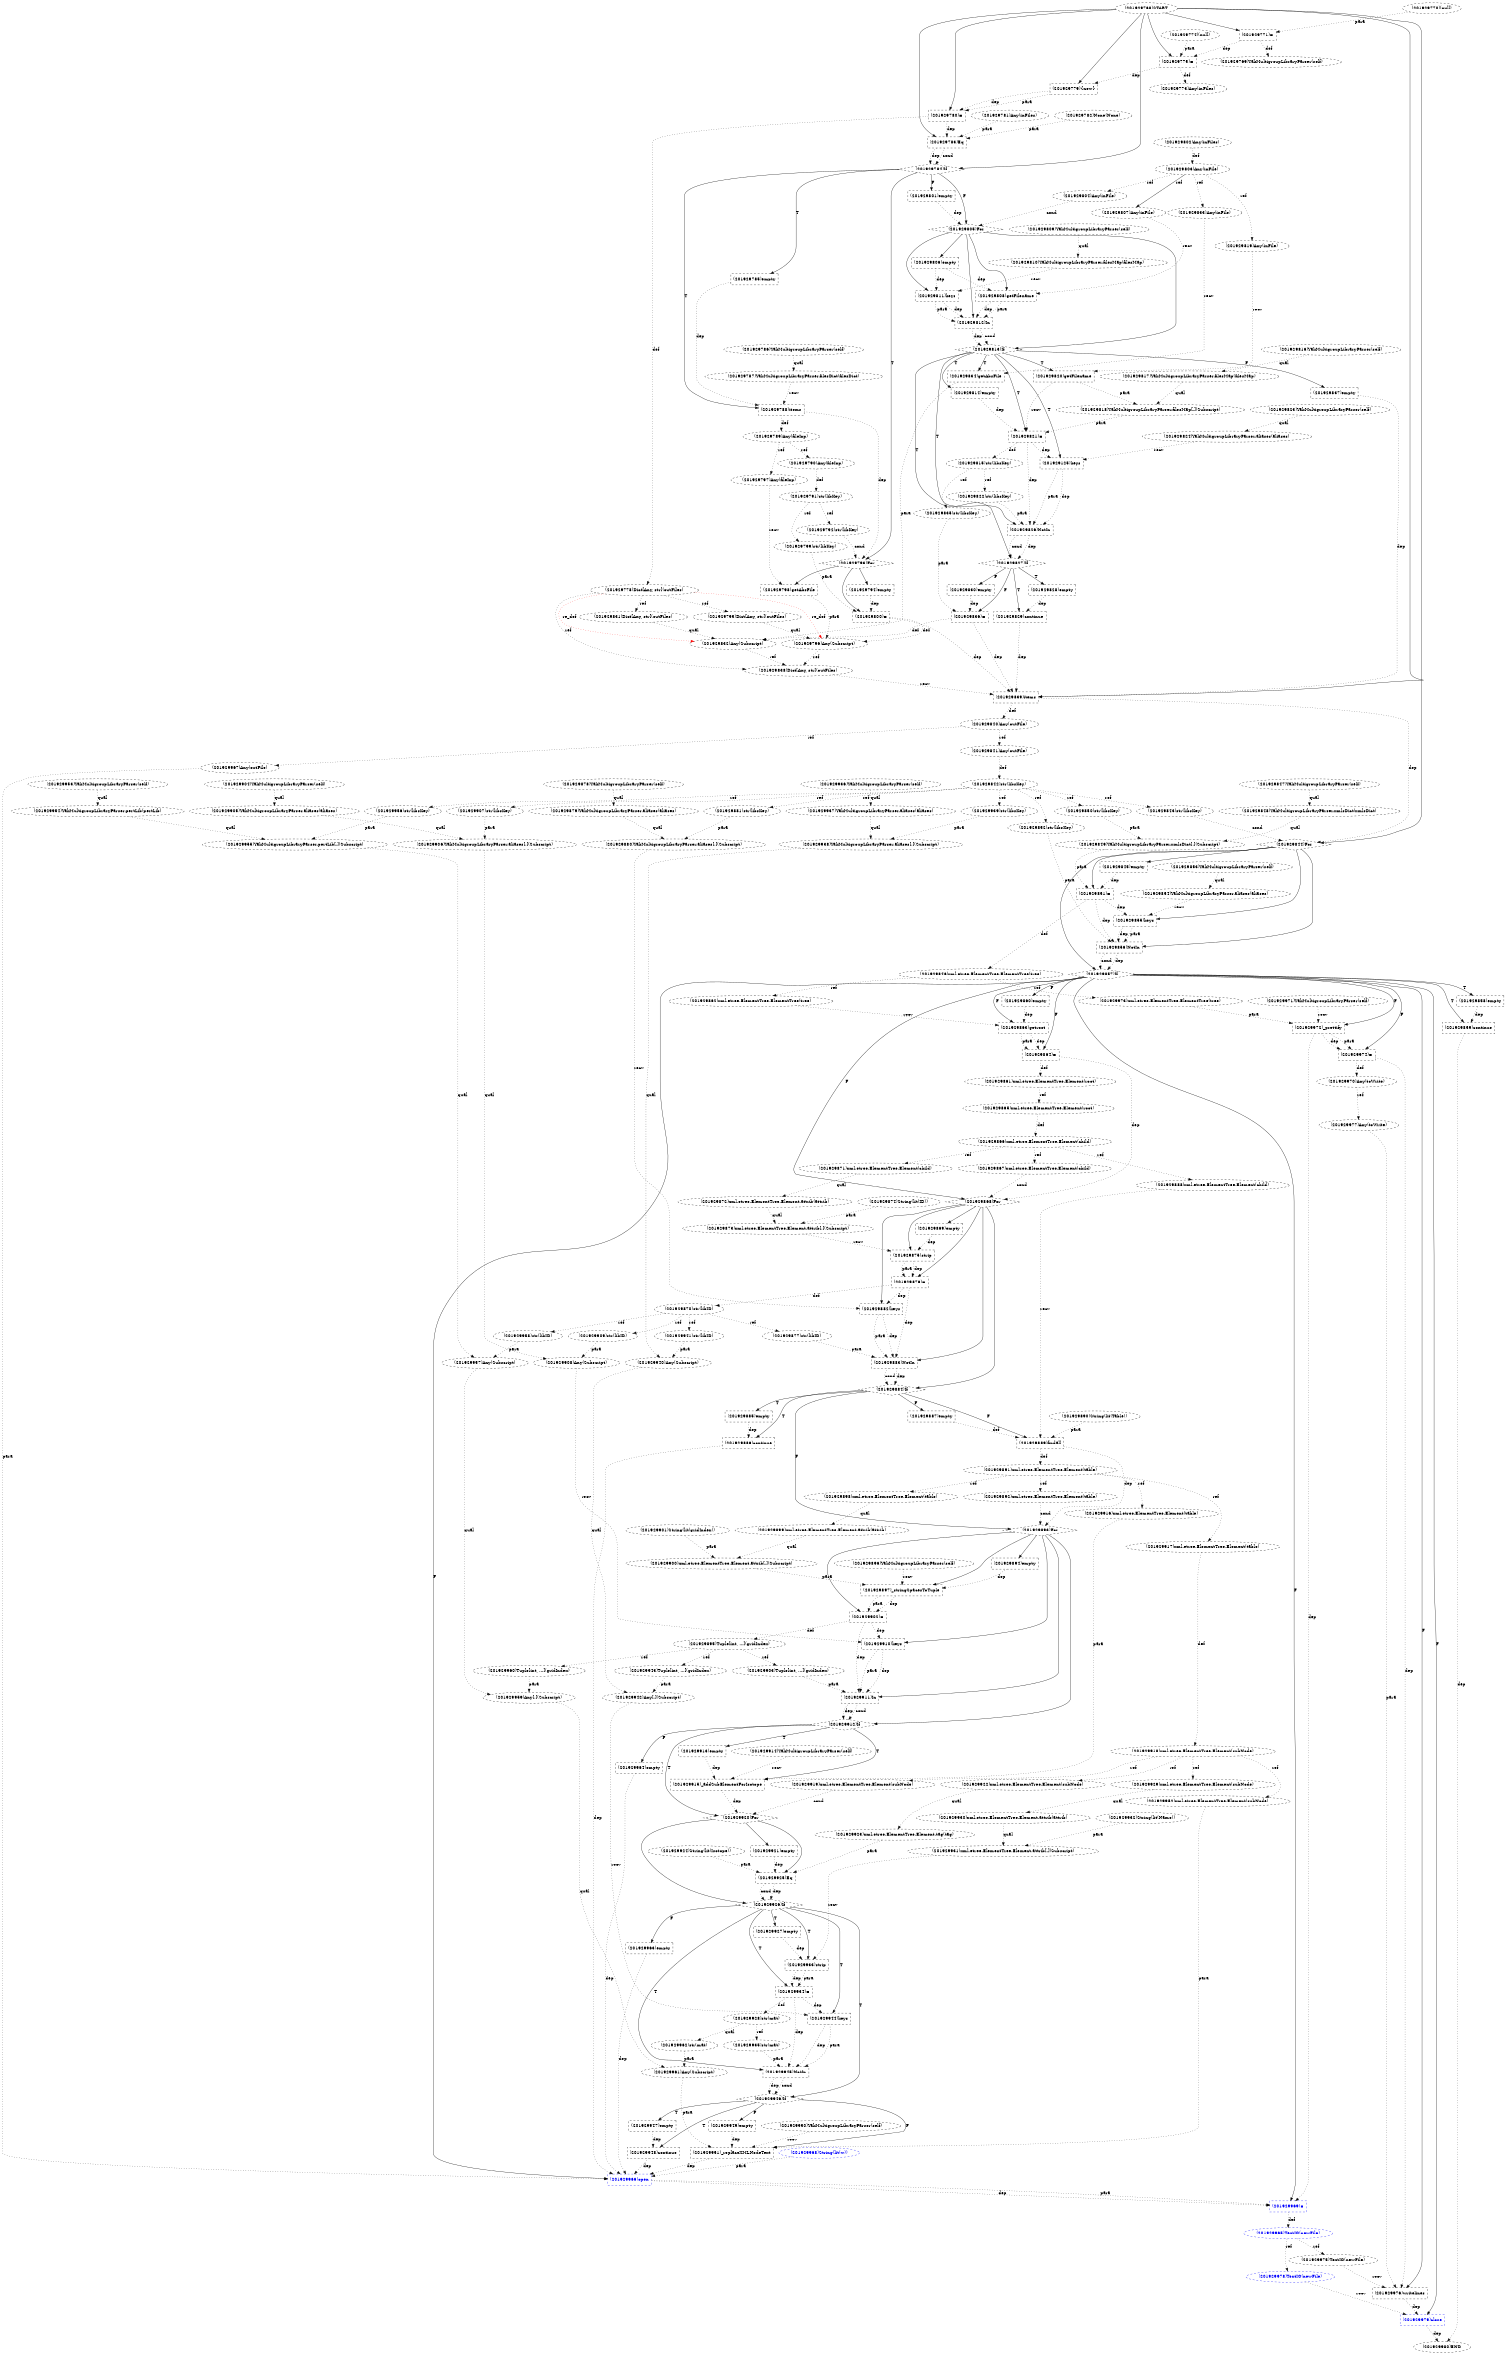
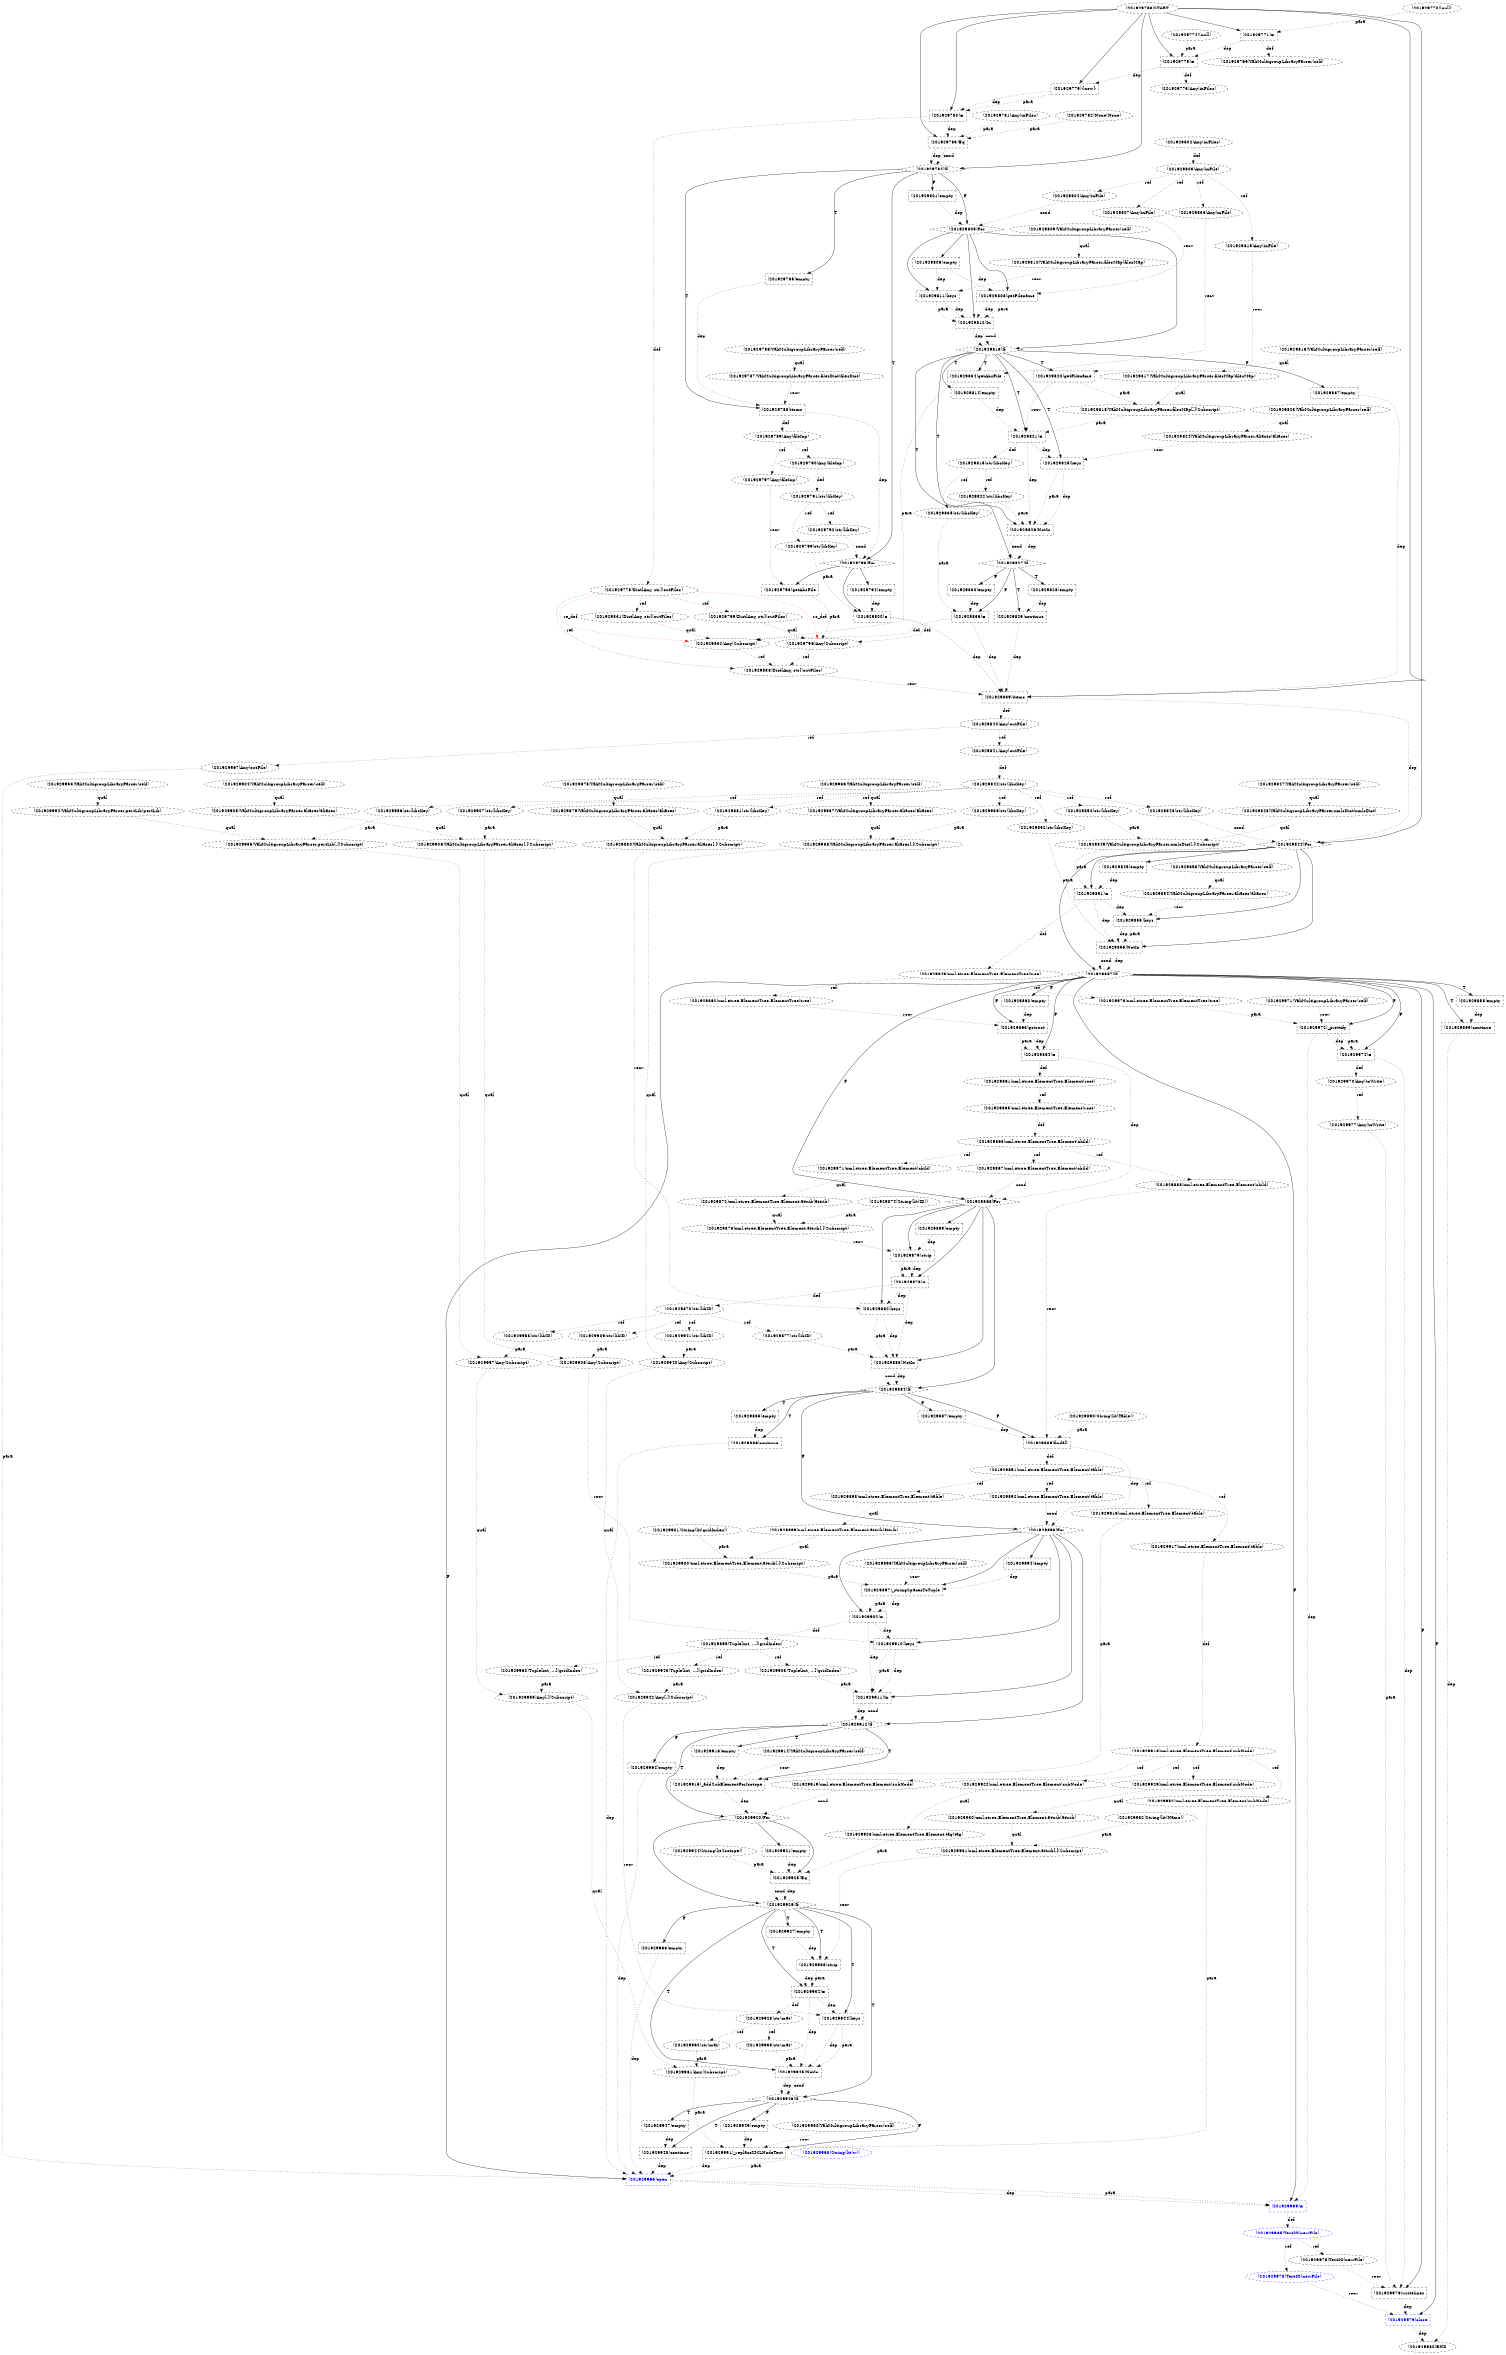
(1162, 190) -> (1162, 190)
(1062, 463) -> (1062, 463)
(996, 1430) -> (1005, 1430)
(730, 2032) -> (740, 2032)
